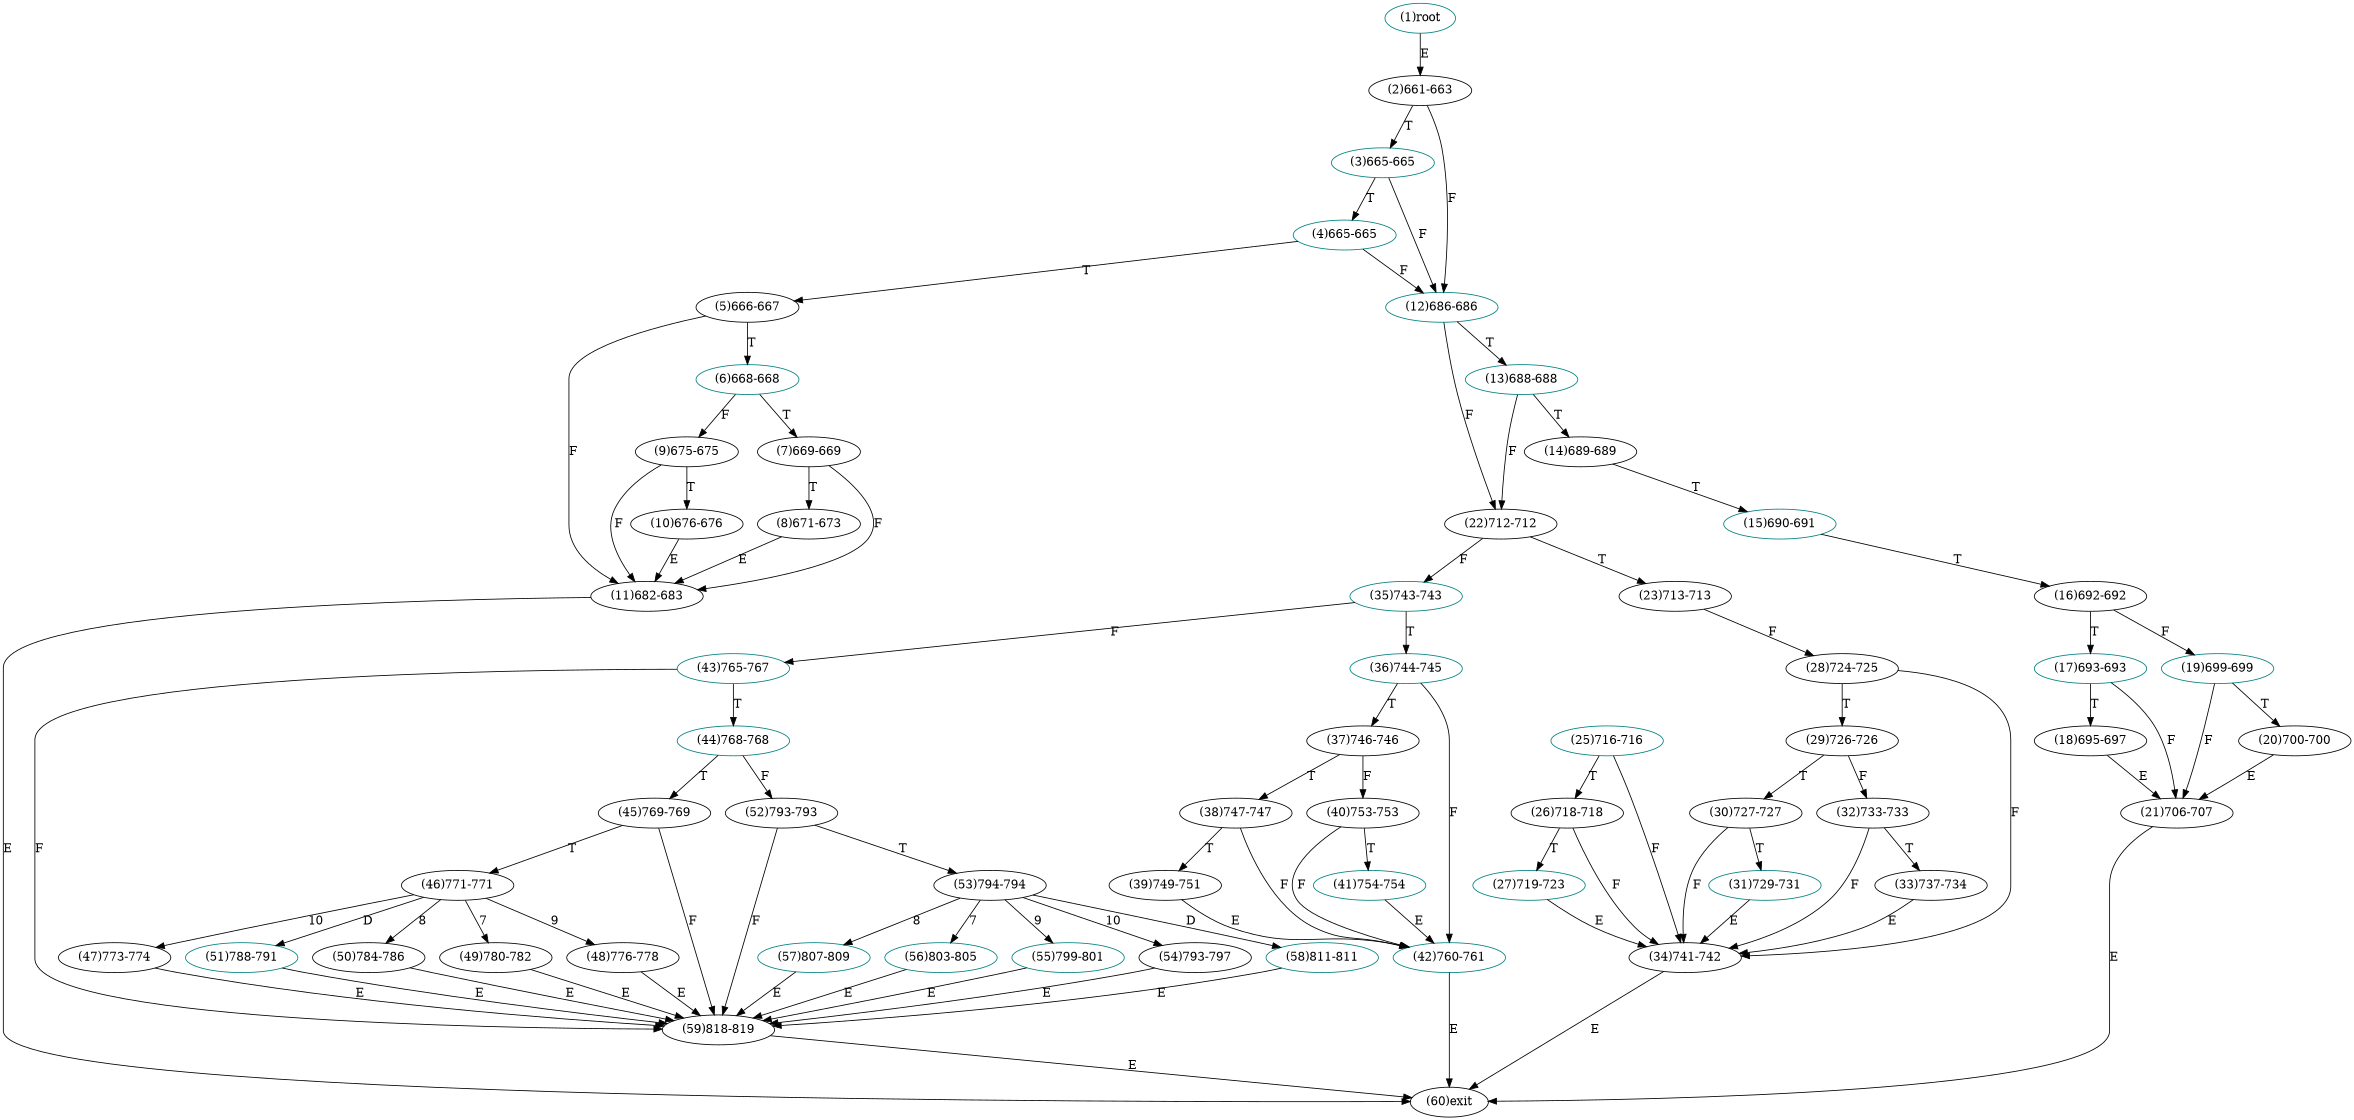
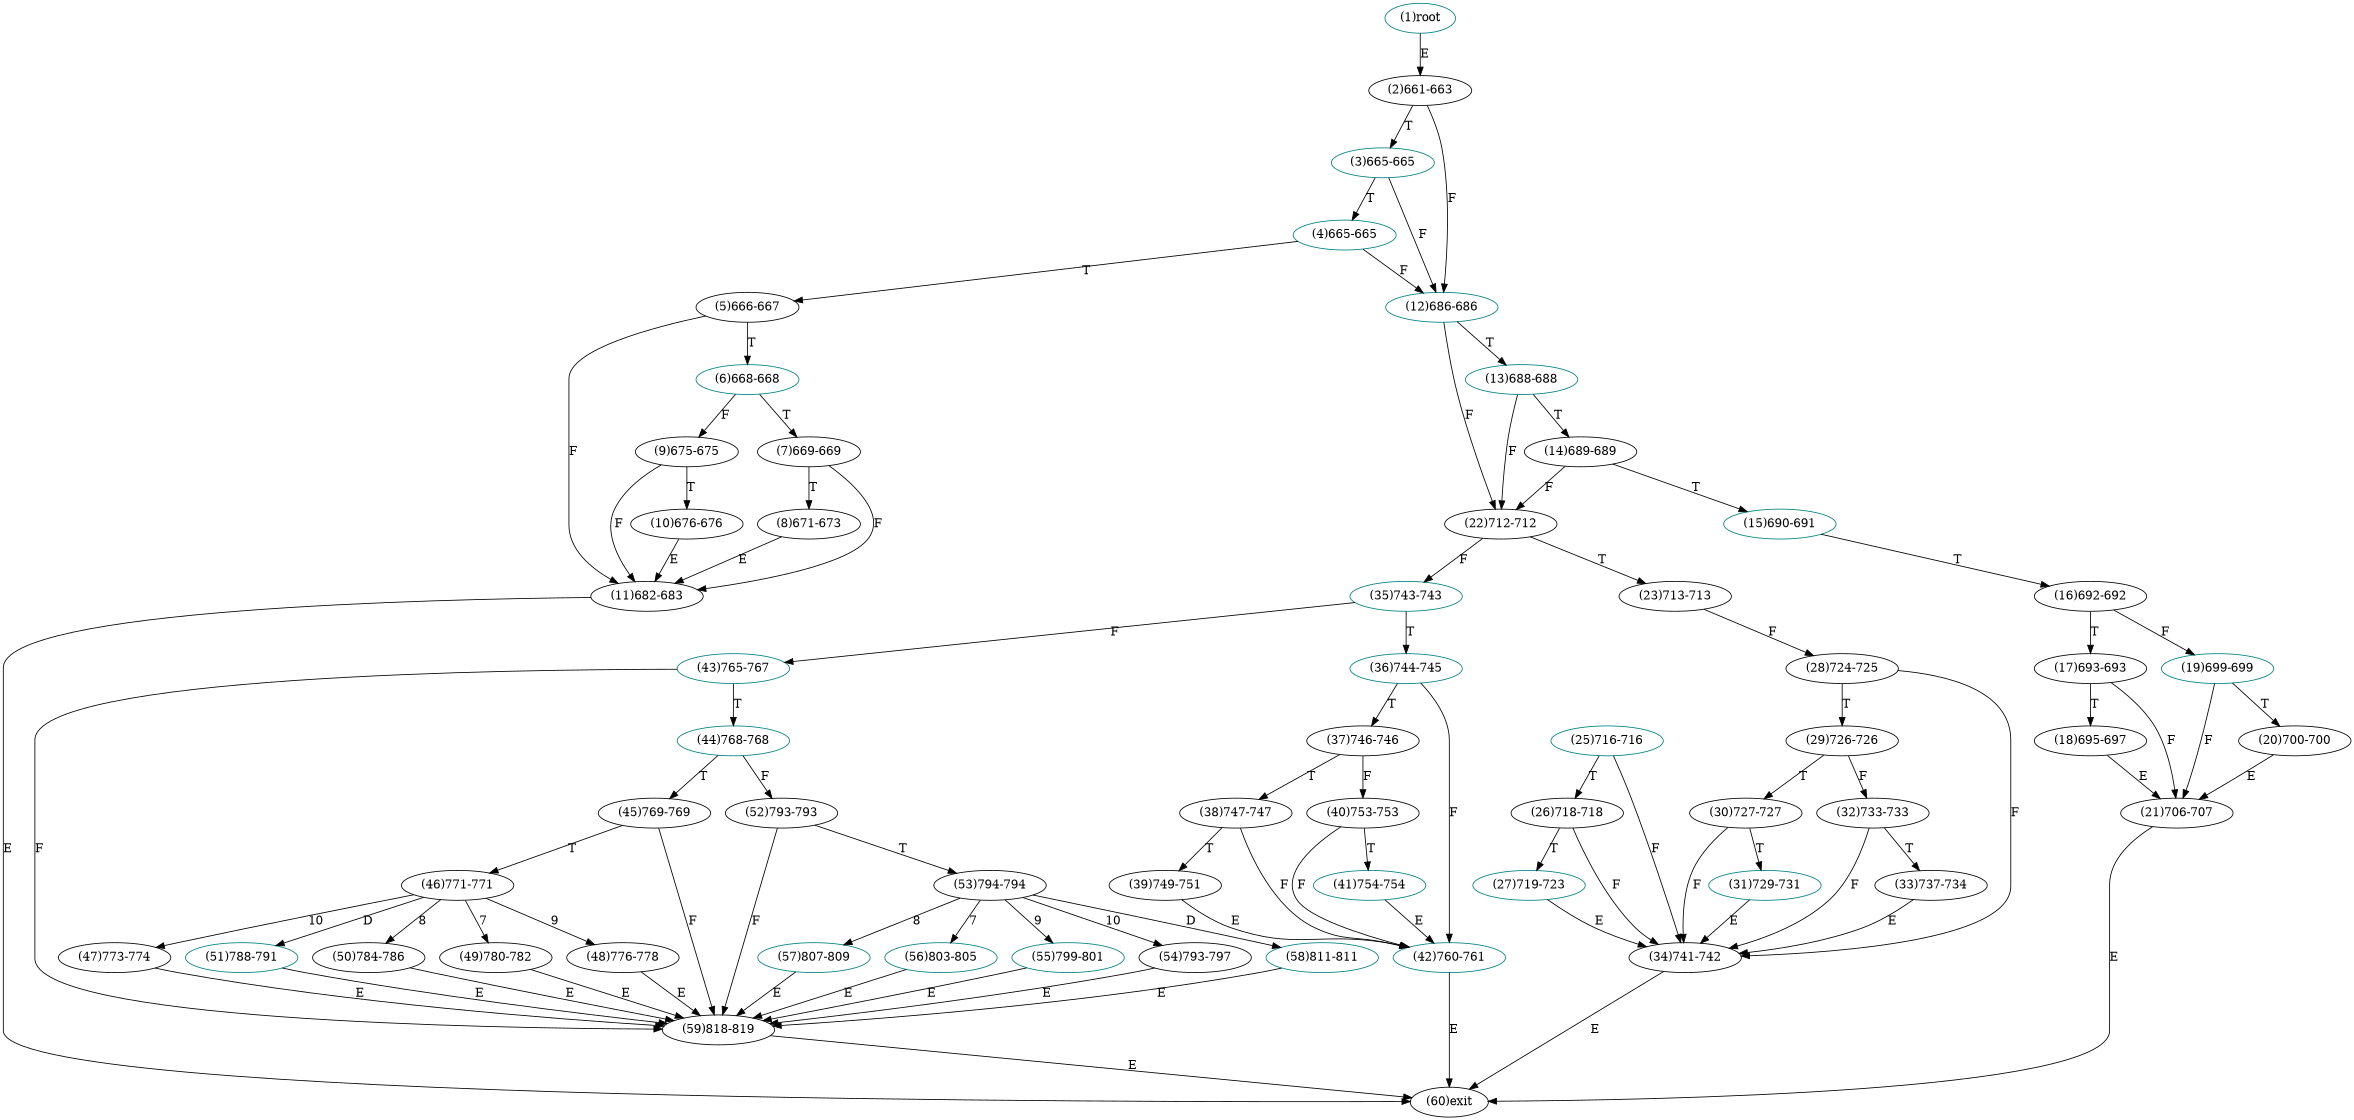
none -> (1544, 485)
(2091, 669) -> (2091, 669)
